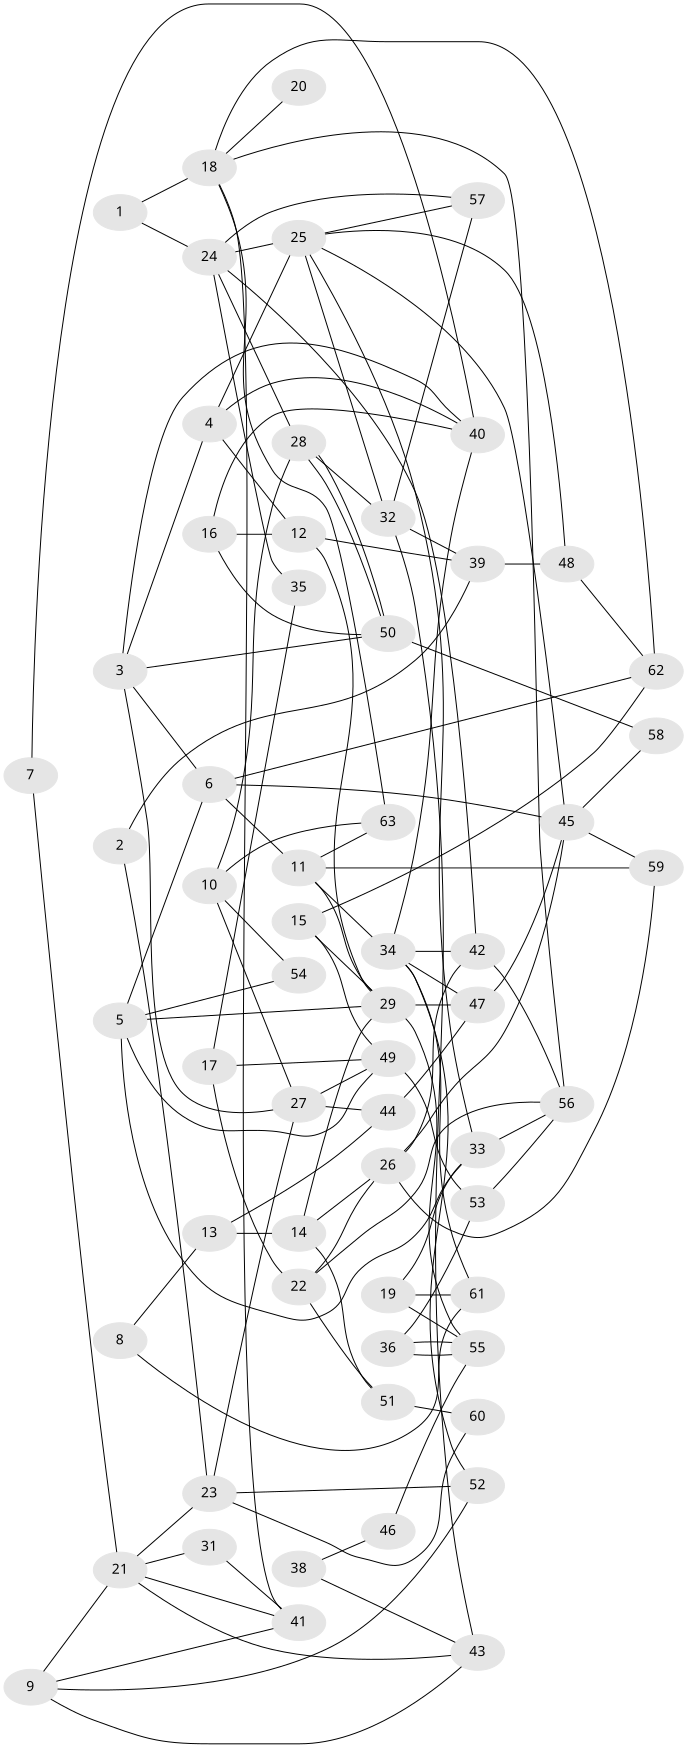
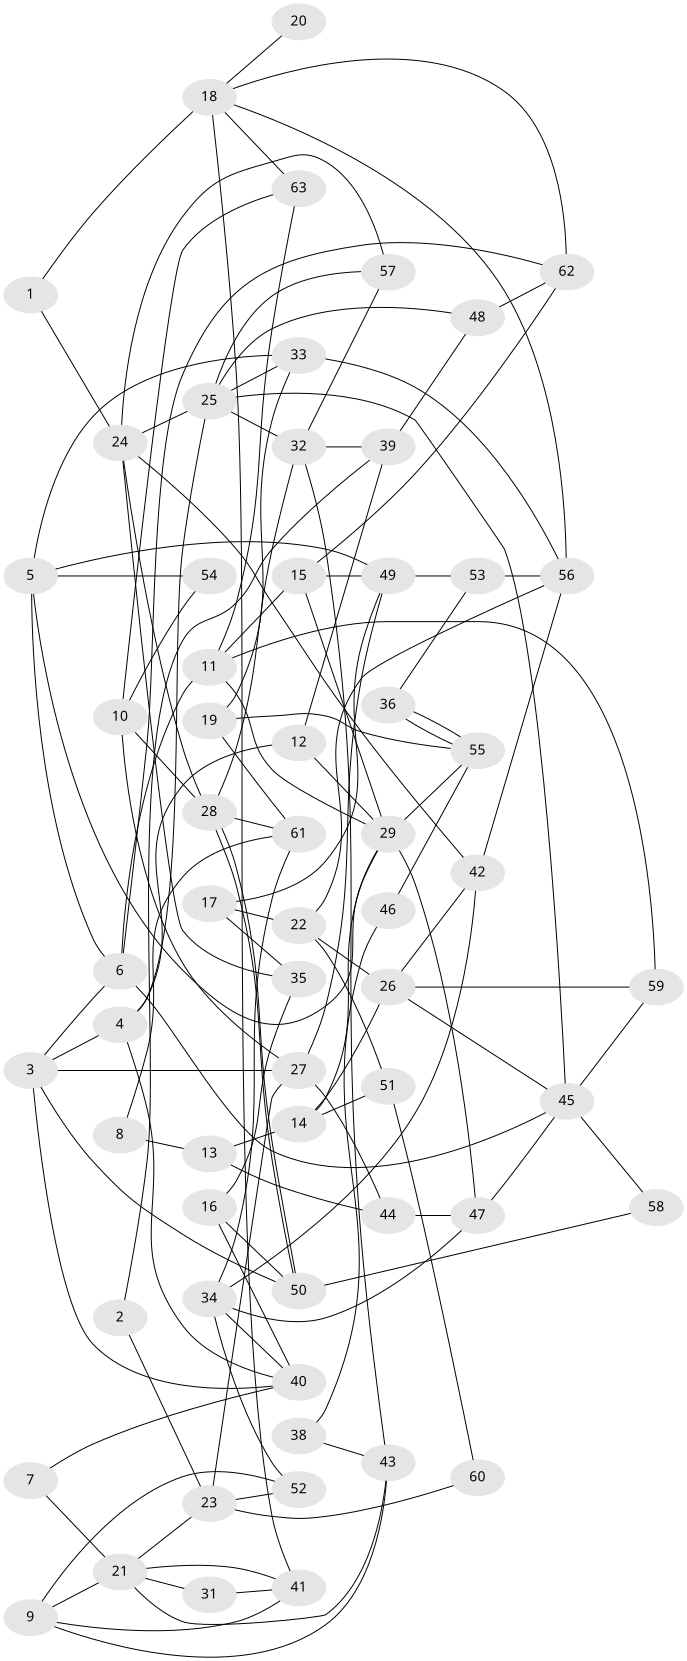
(254, 534) -> (272, 1045)
none -> (254, 823)
(347, 912) -> (253, 623)
